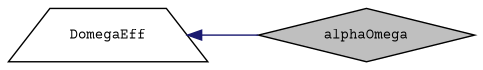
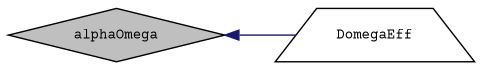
(230, 35) -> (268, 35)
